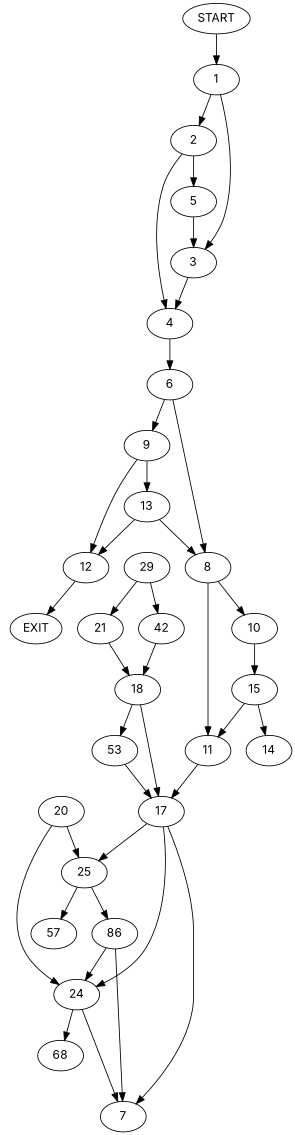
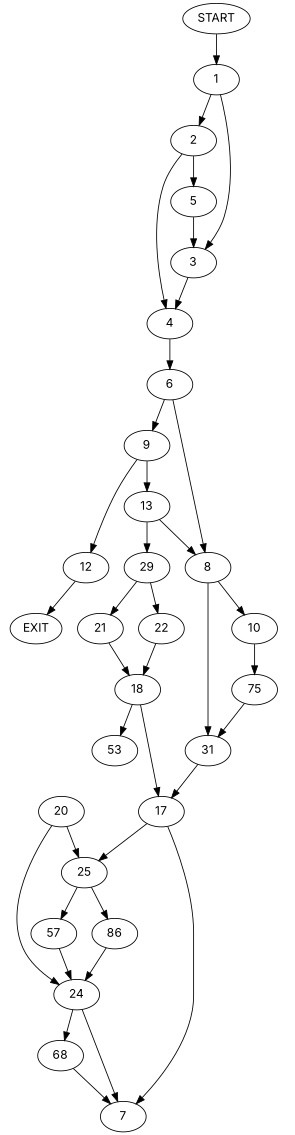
(120, 534) -> (147, 533)
(161, 629) -> (161, 629)
(255, 690) -> (255, 690)
(208, 751) -> (208, 751)
(269, 751) -> none
(135, 778) -> none
(159, 916) -> (64, 960)
(119, 1021) -> (89, 1083)
